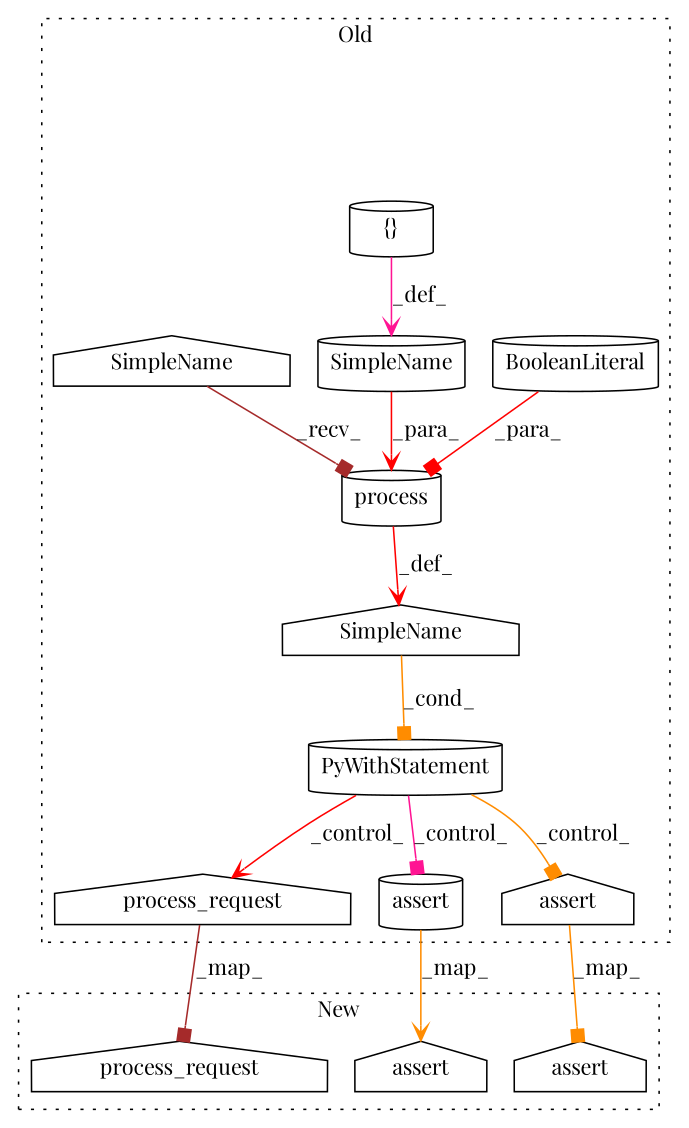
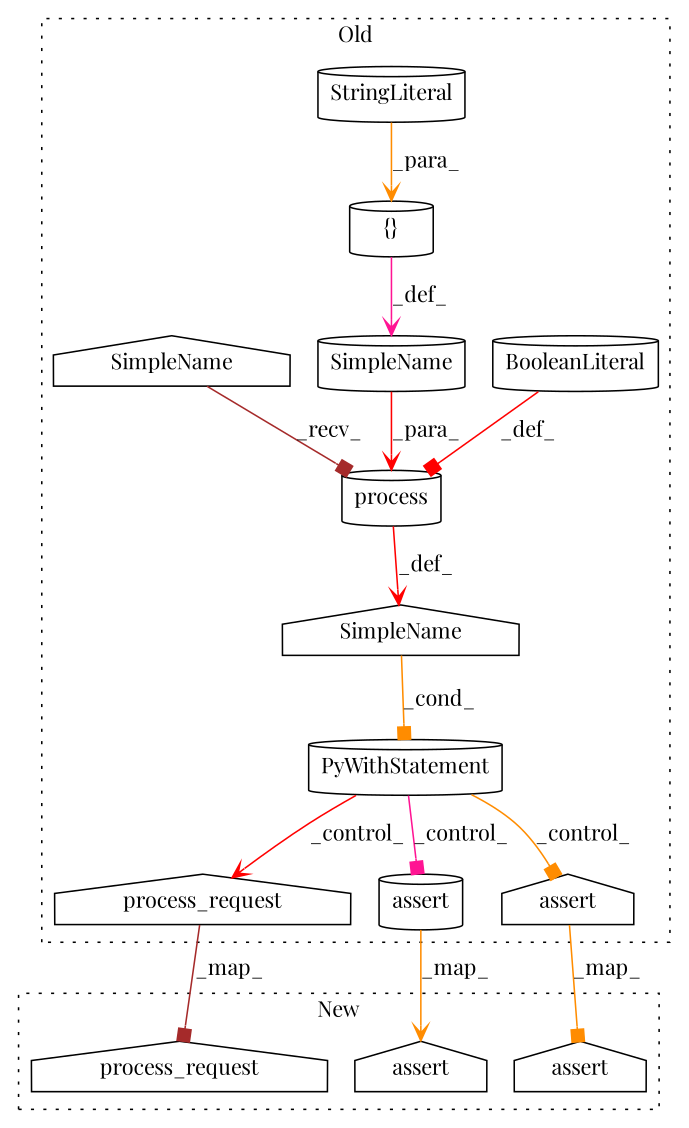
none -> (391, 94)
(528, 431) -> (528, 431)
